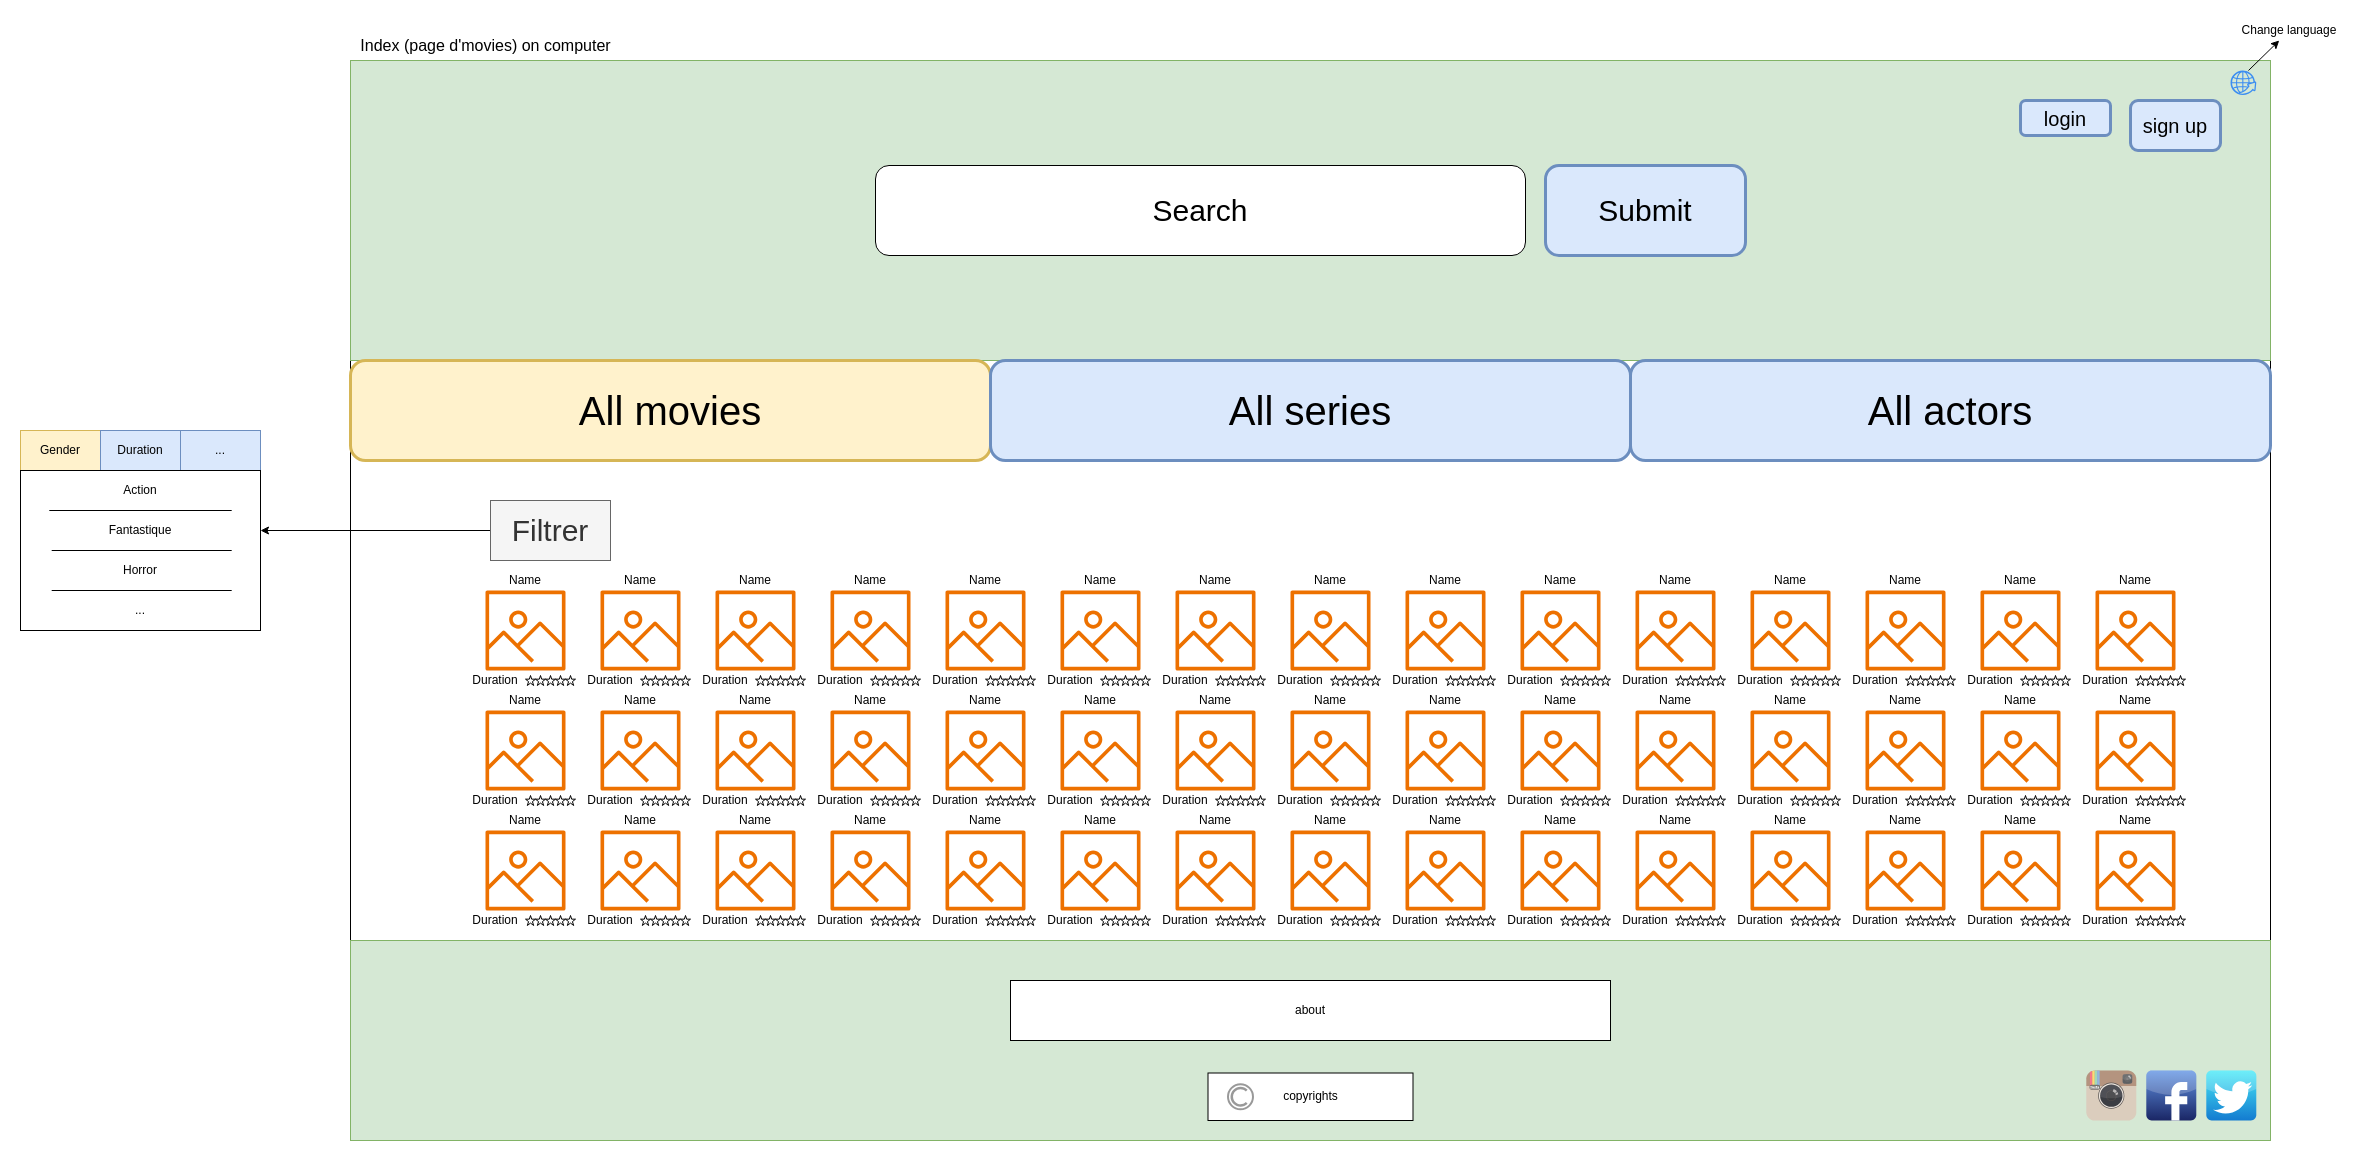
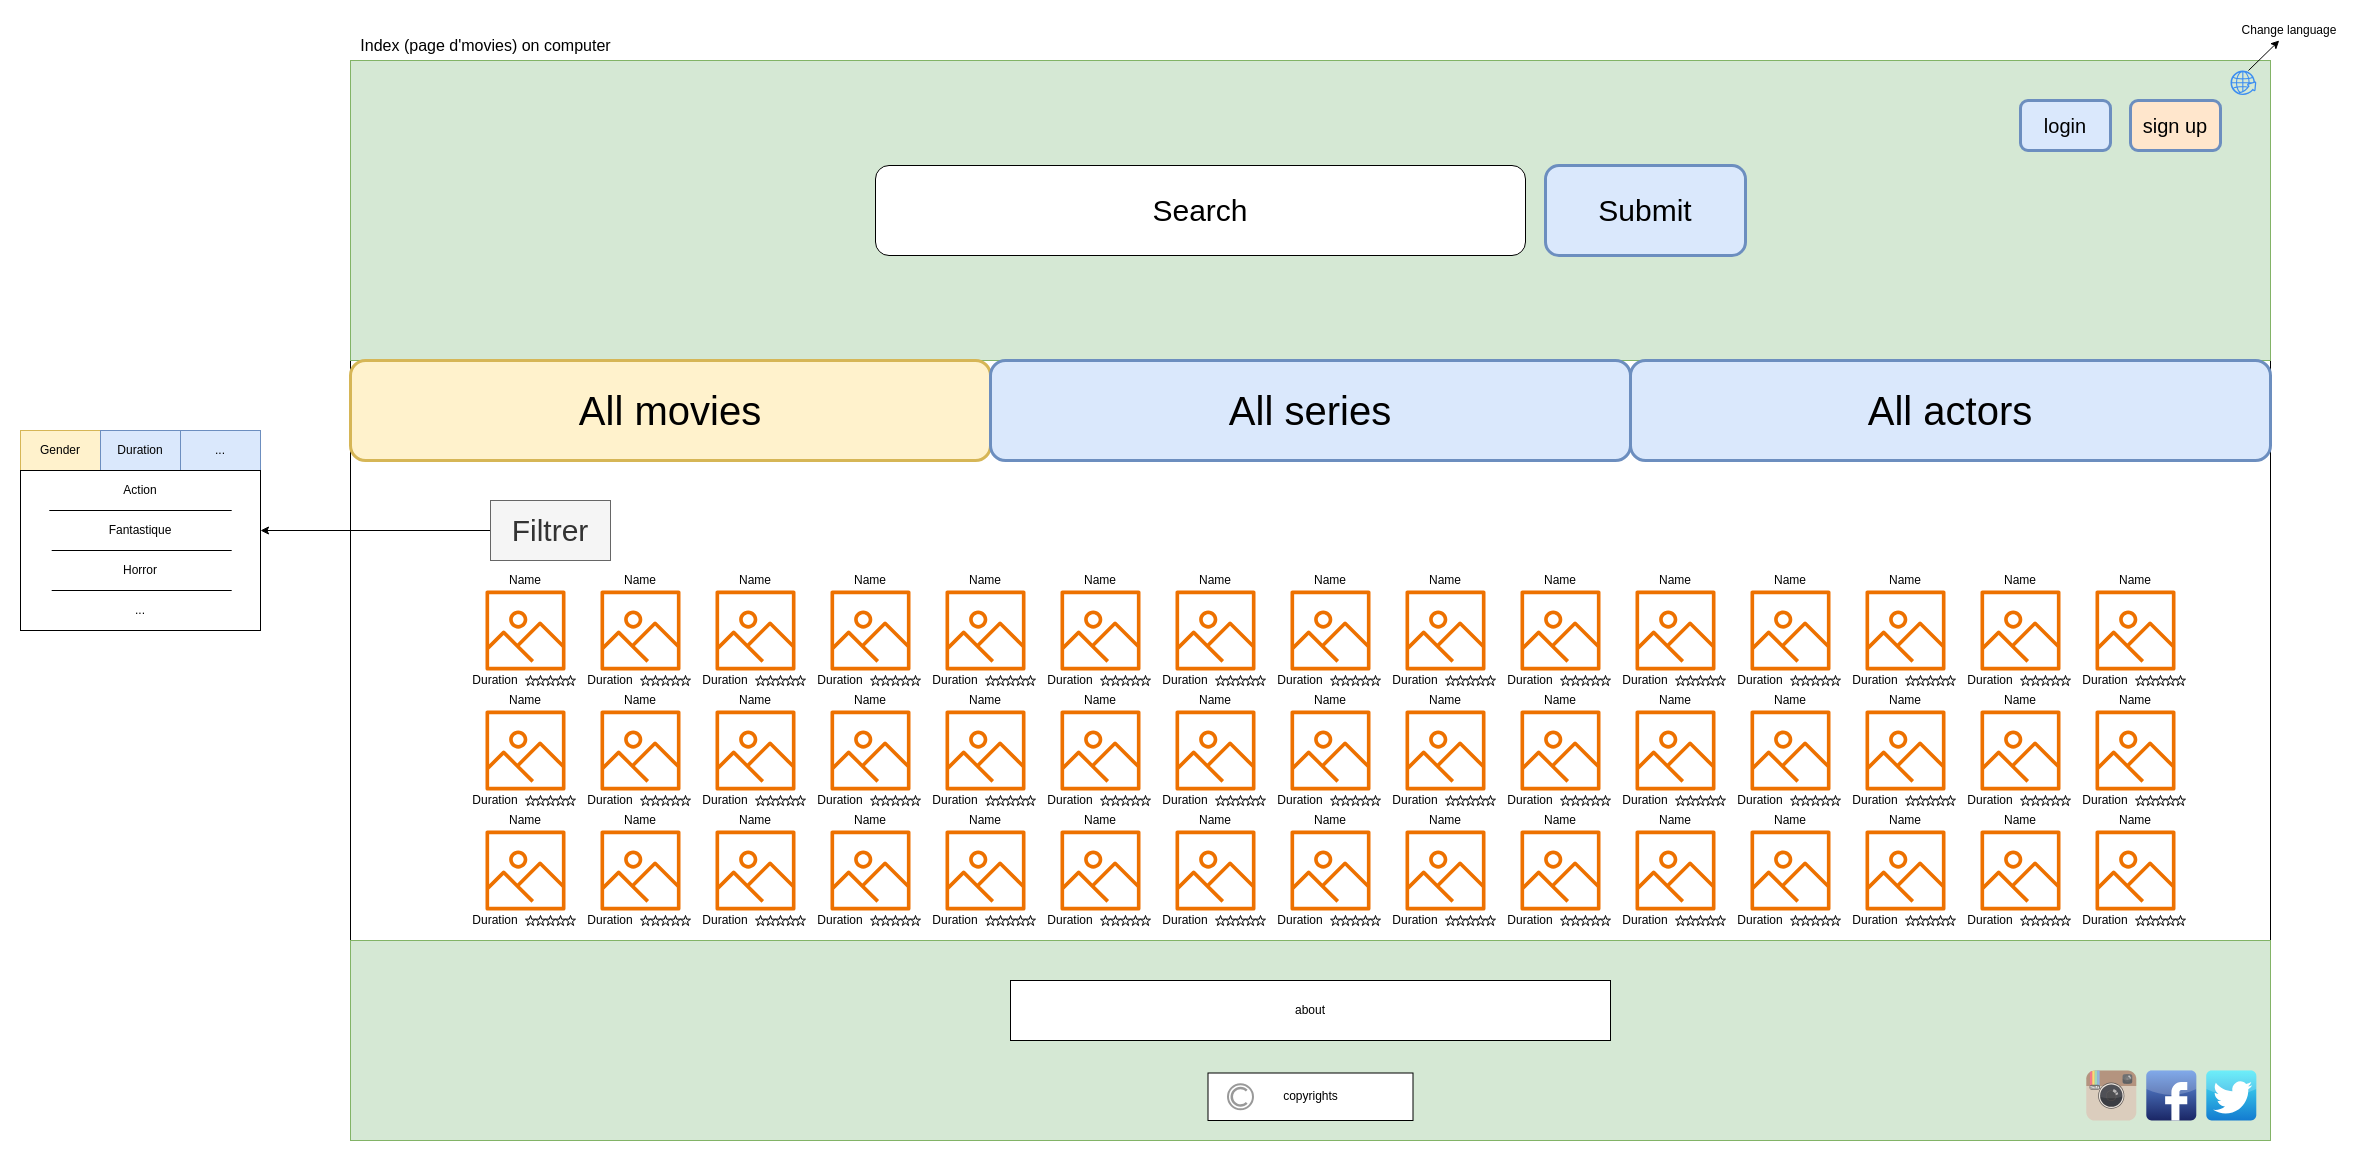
(2066, 118) -> (2066, 126)
(2176, 126) -> (2176, 126)
